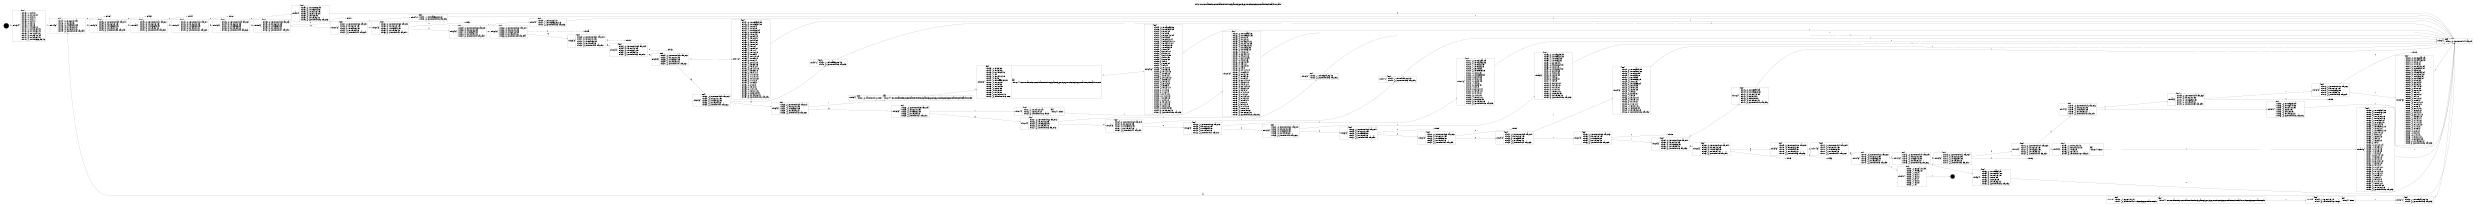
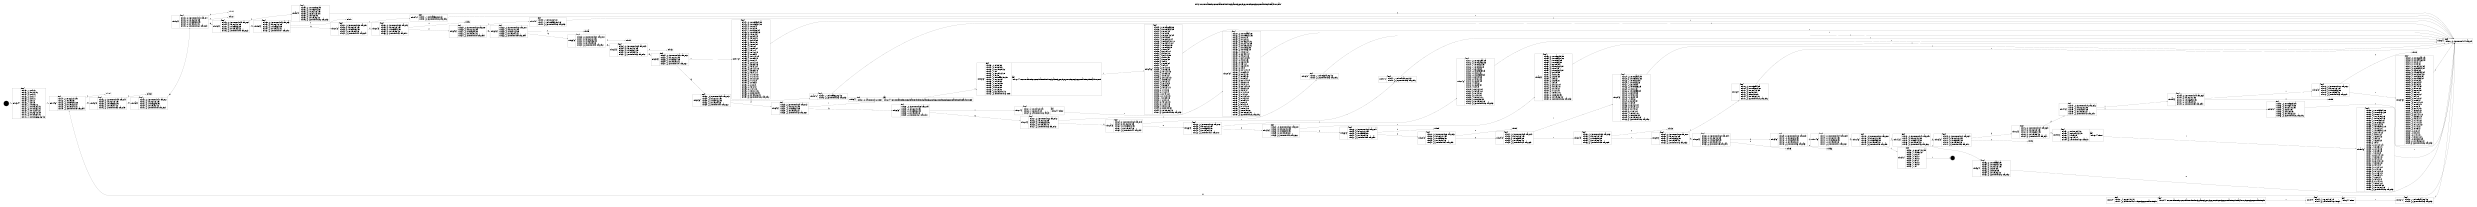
(177, 18) -> (218, 14)
